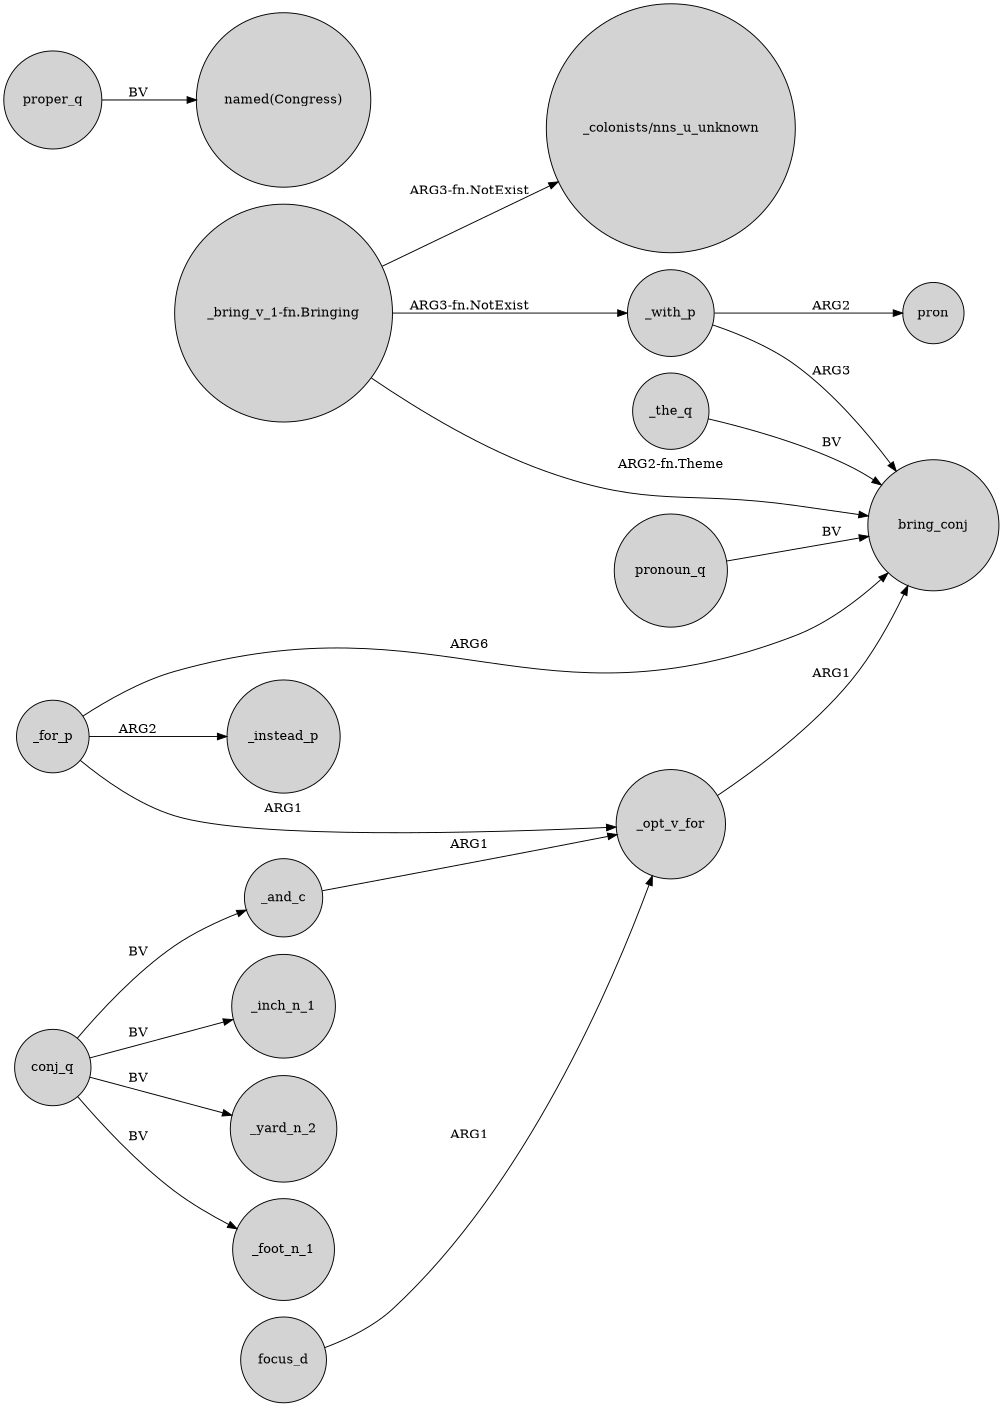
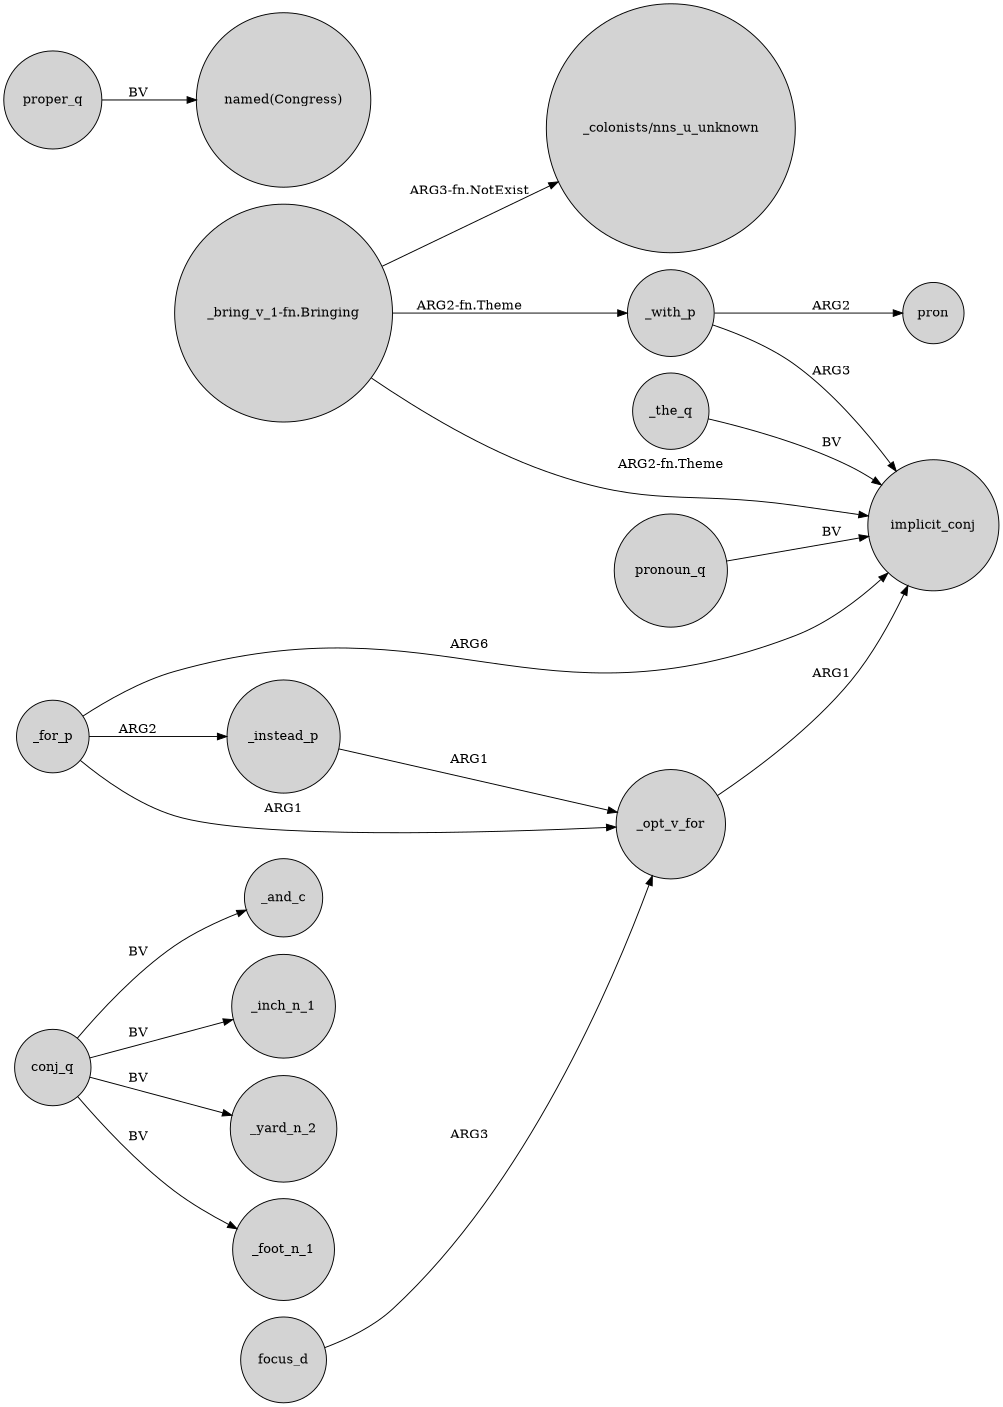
(470, 306) -> (470, 306)
(933, 525) -> (933, 525)
(465, 864) -> (473, 780)
(470, 1135) -> (470, 1135)
